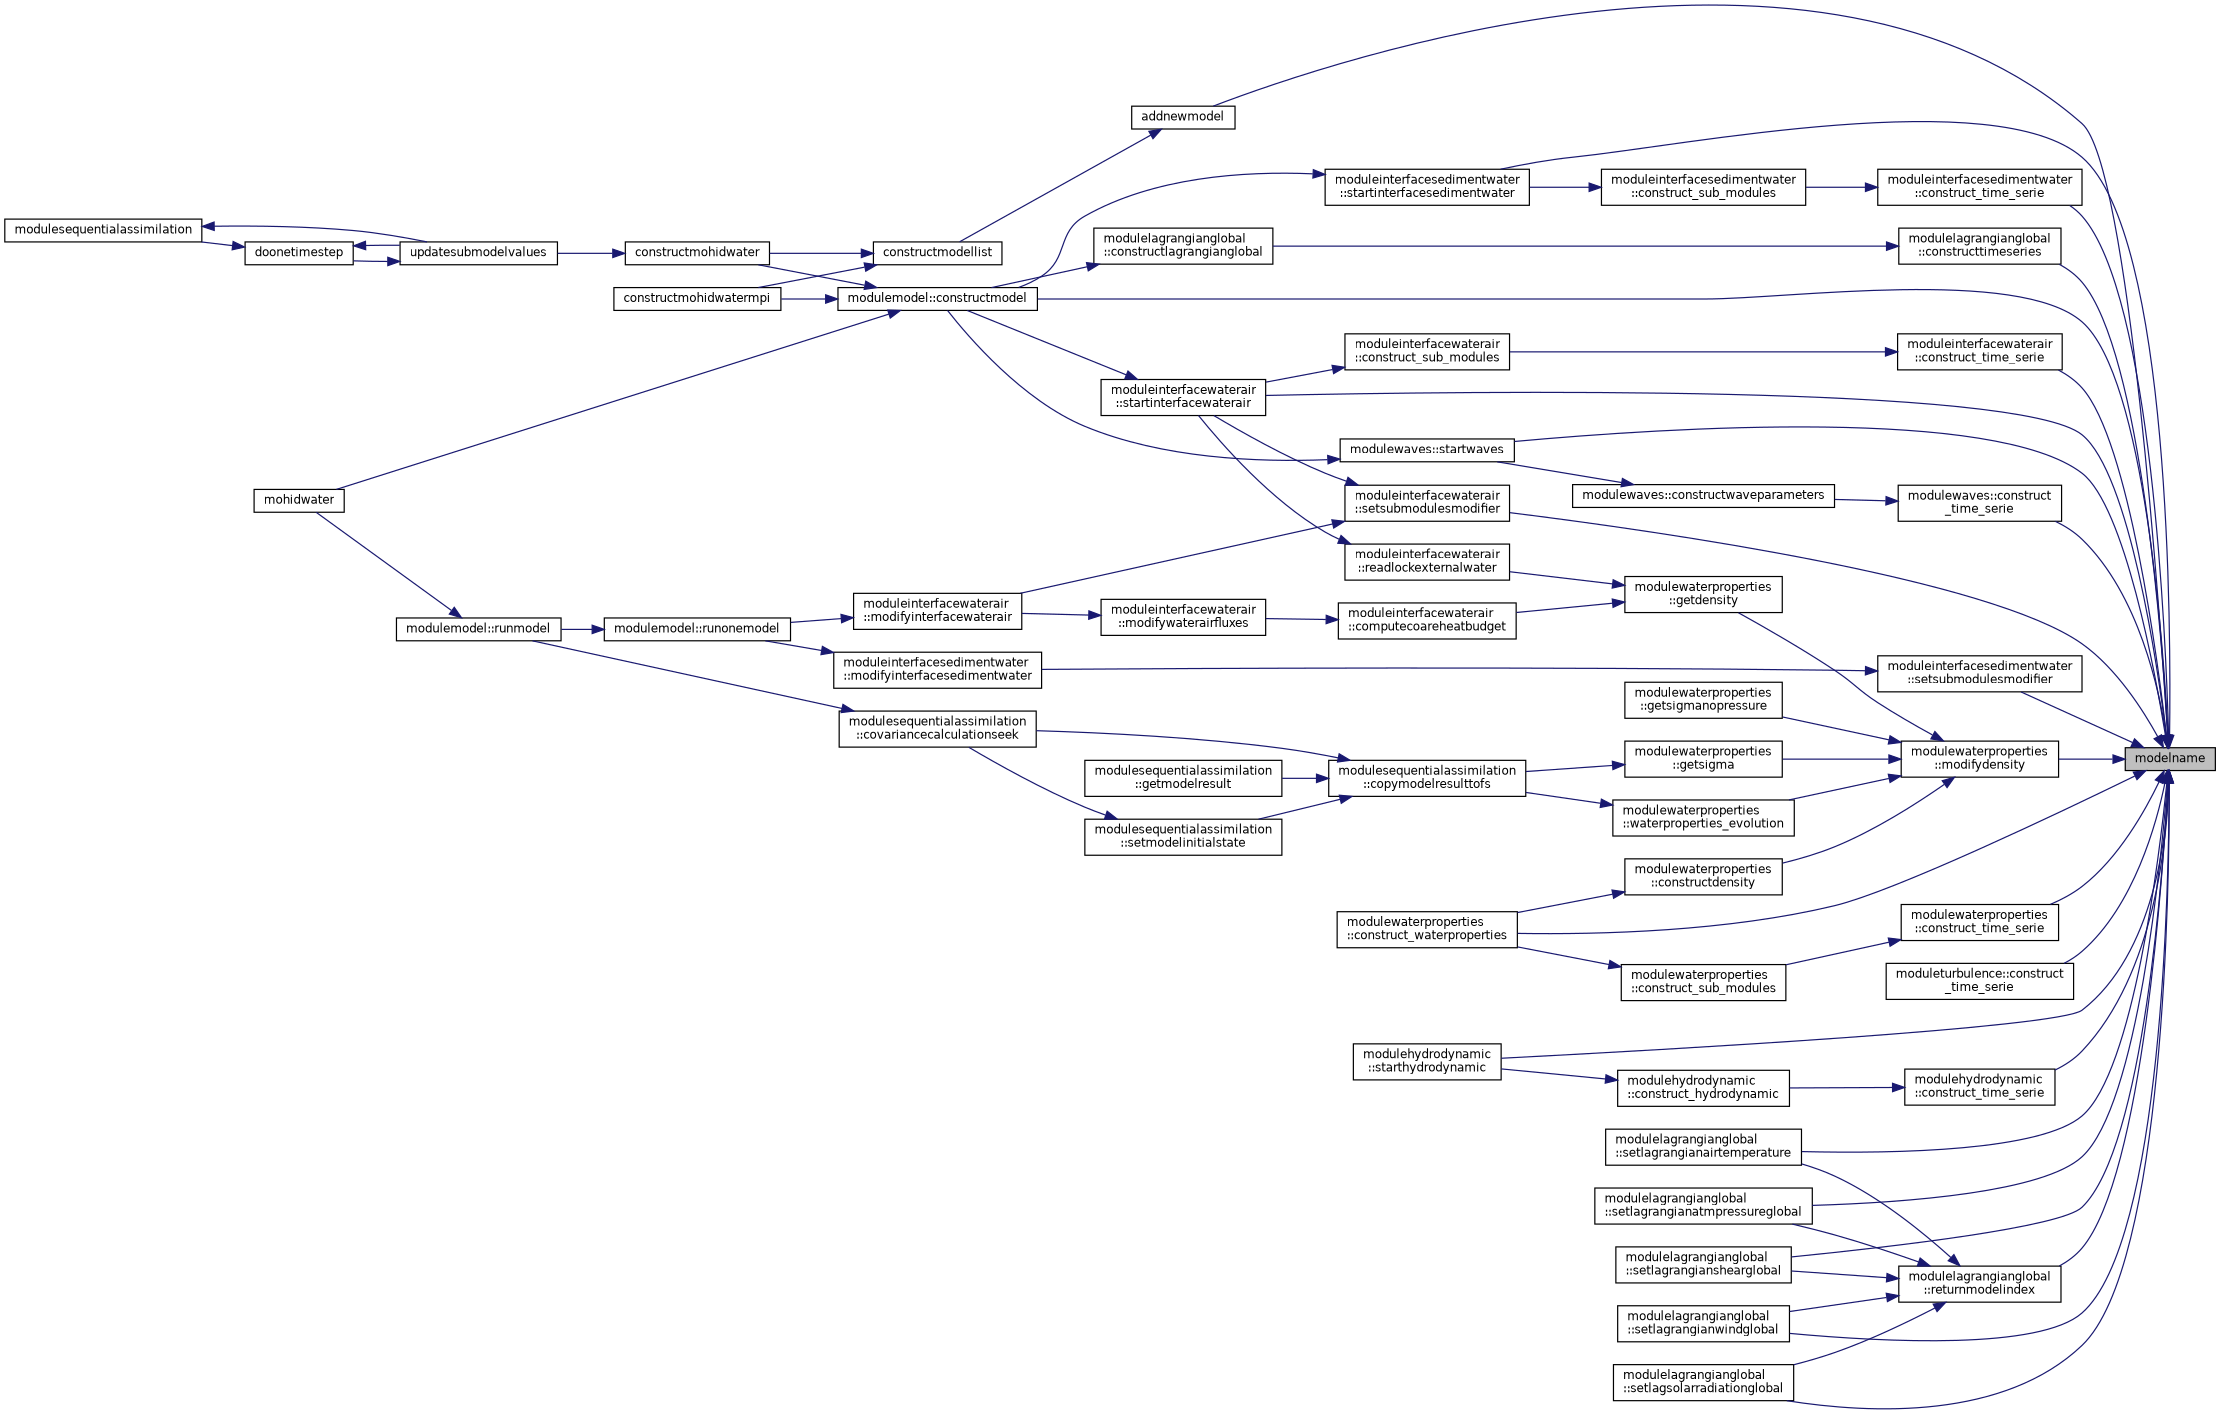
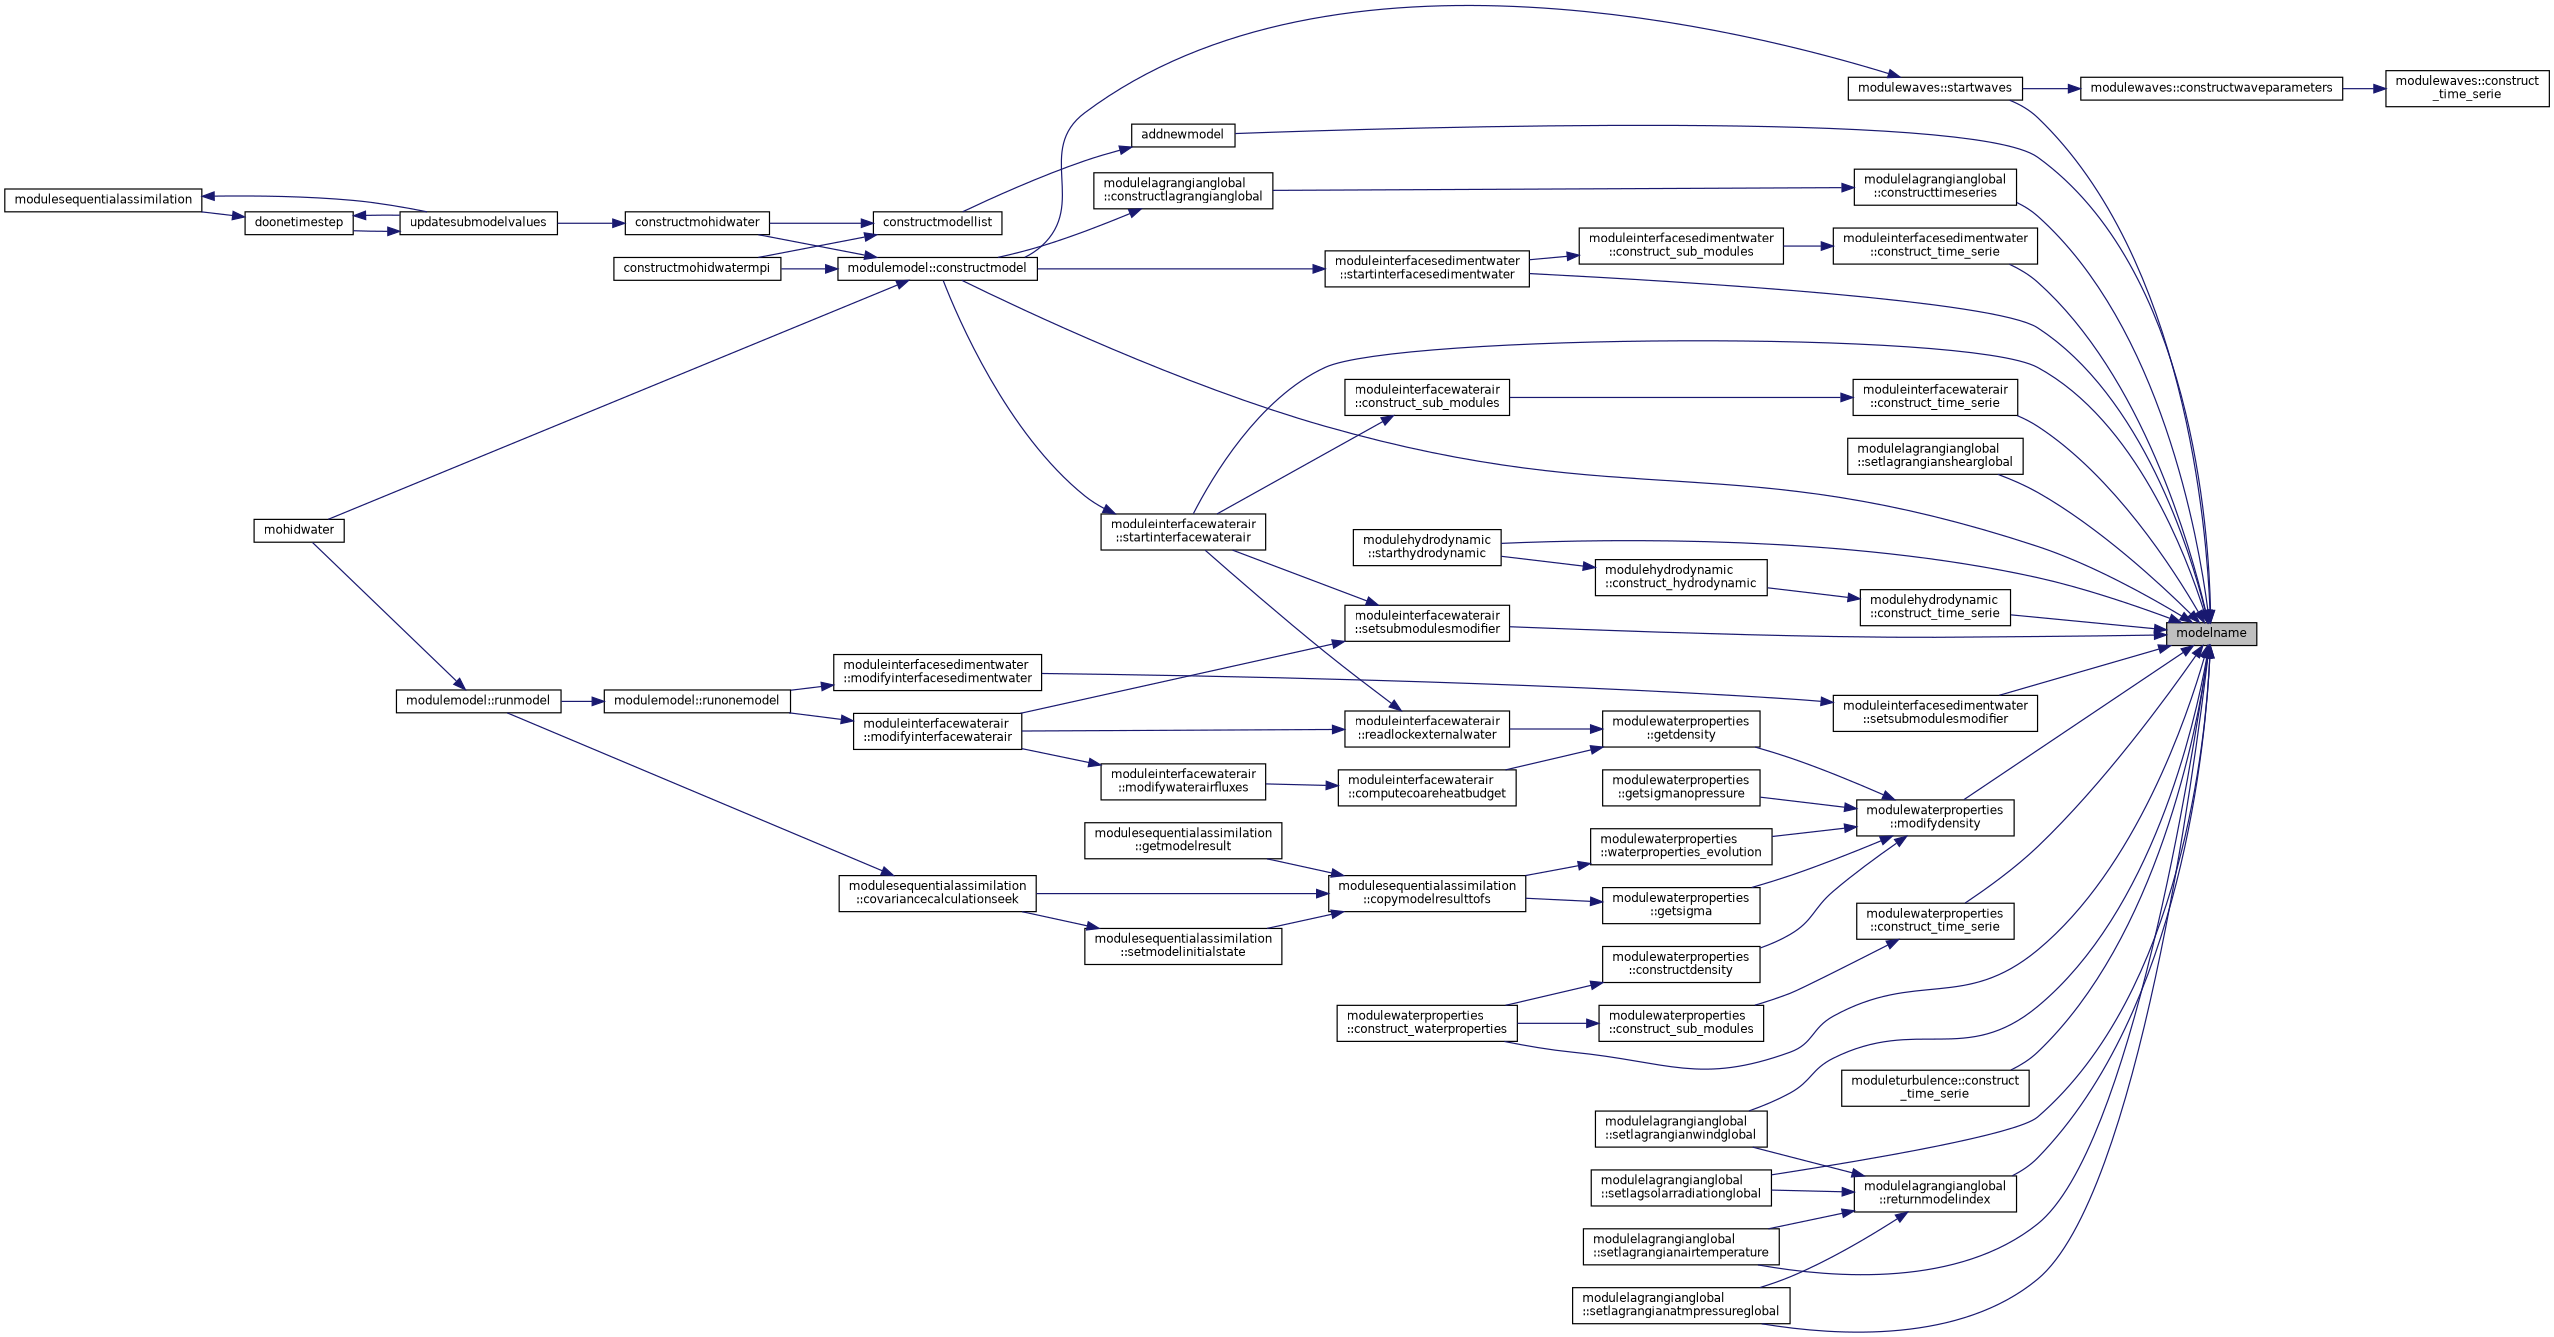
(2133, 616) -> none
none -> (1177, 730)
(1839, 1274) -> none
